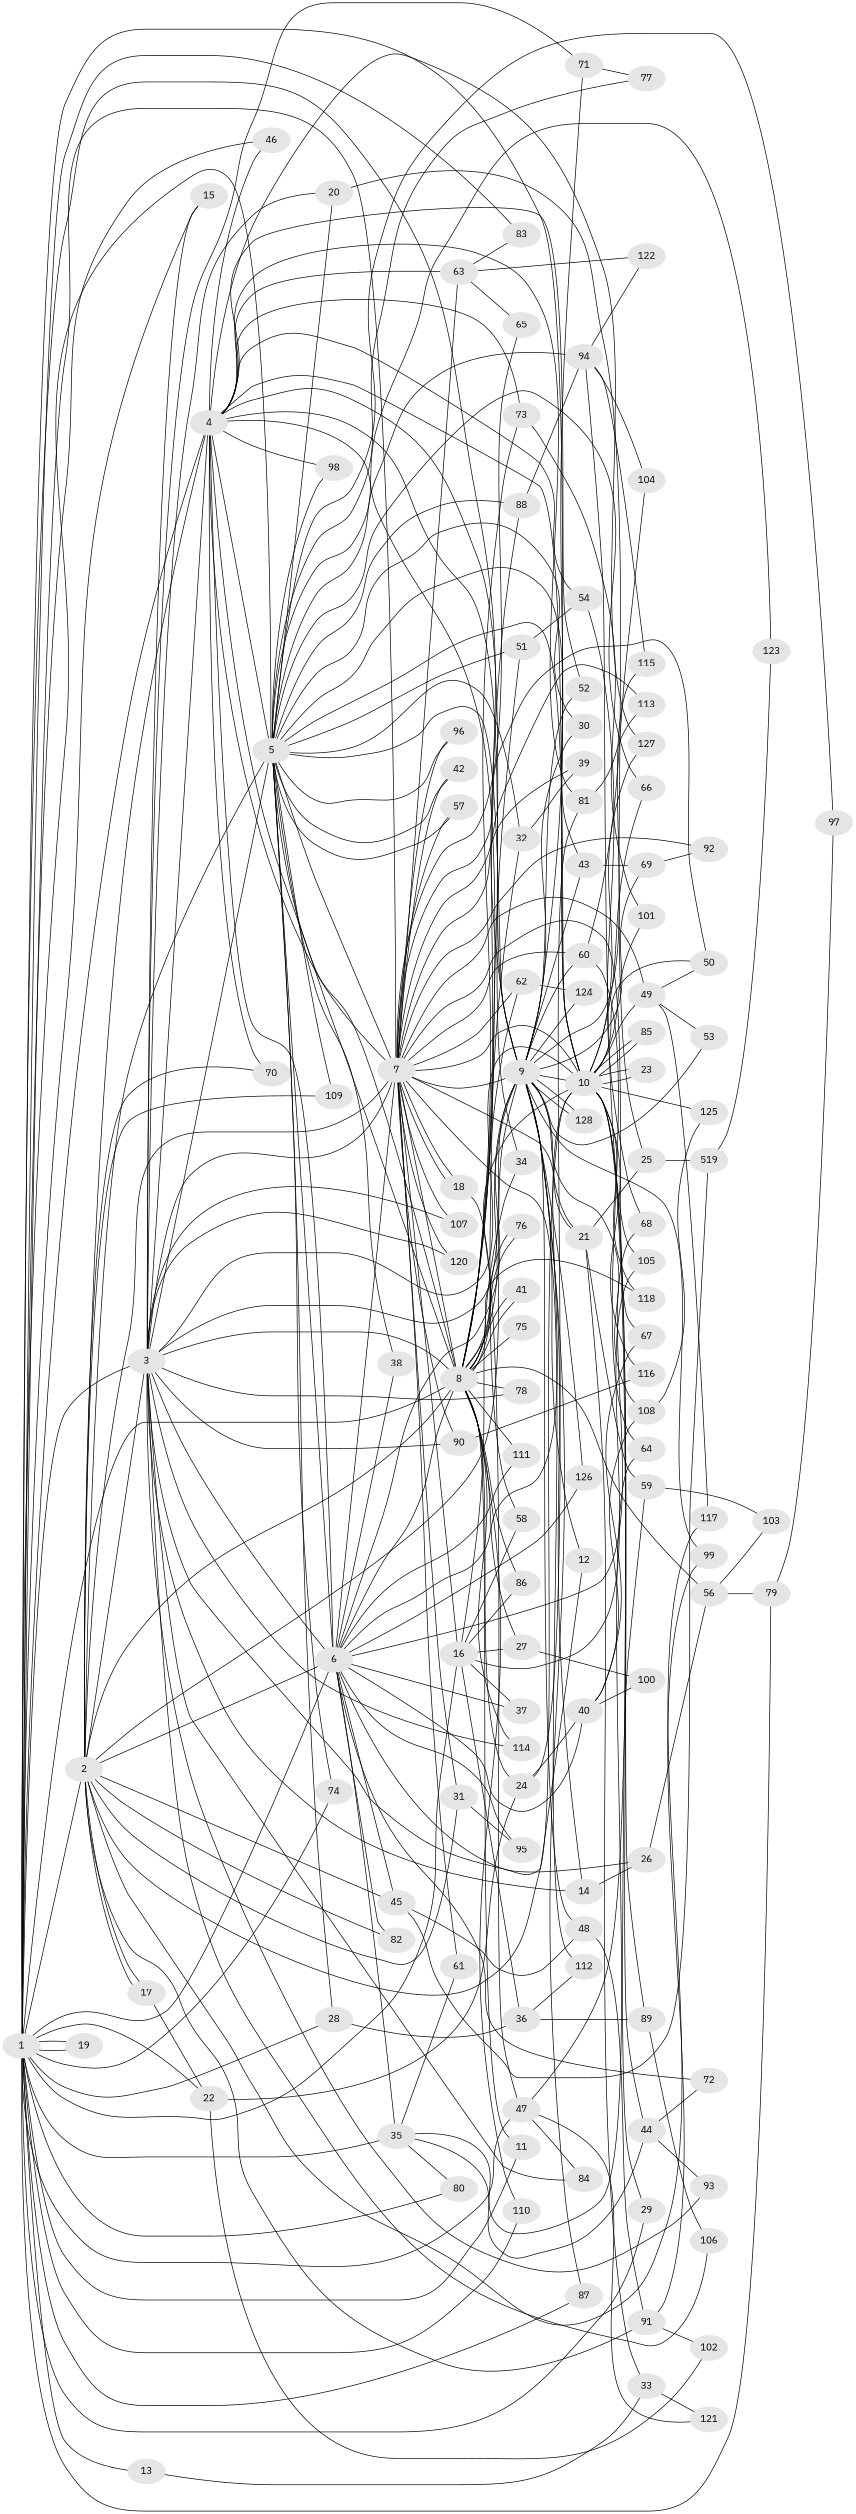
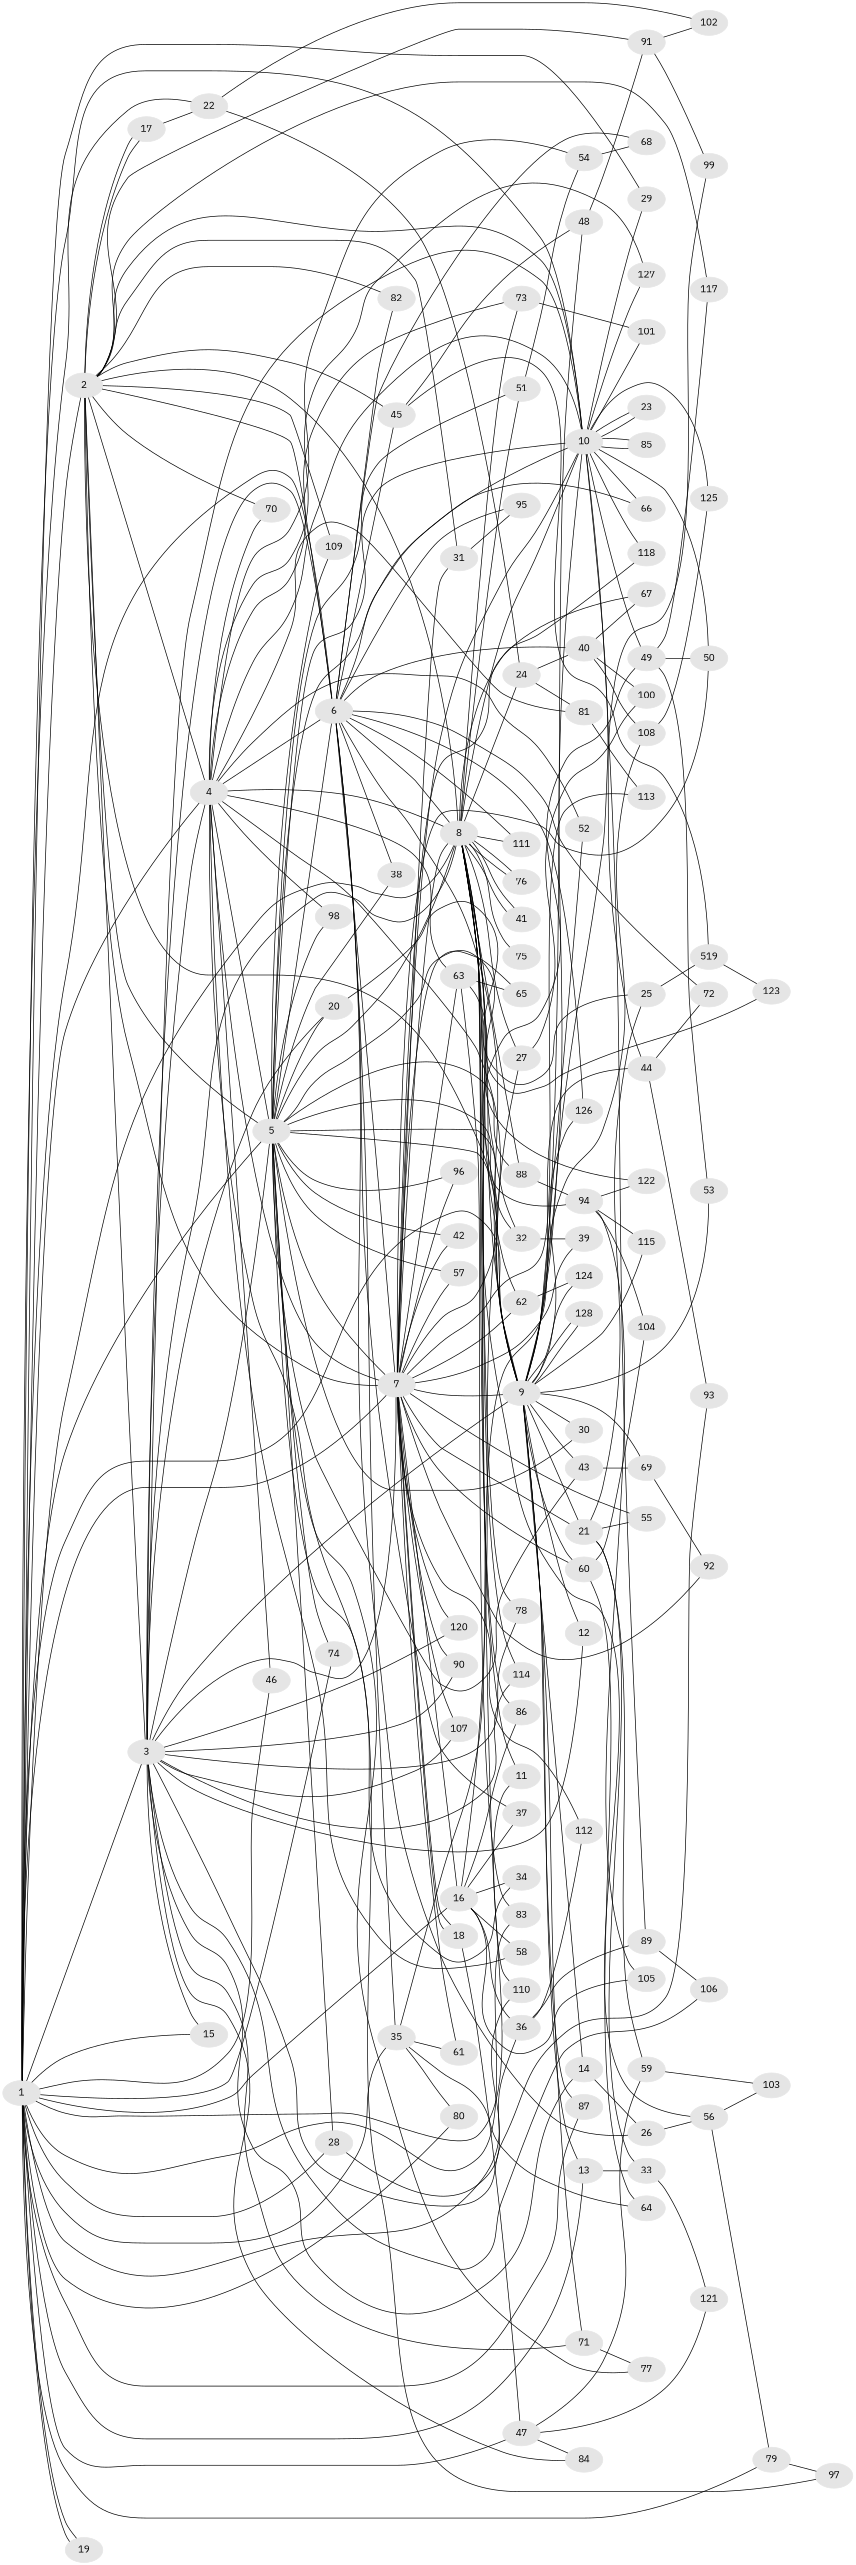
(647, 1374) -> none
none -> (647, 1519)
none -> (545, 1784)
